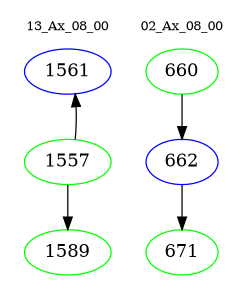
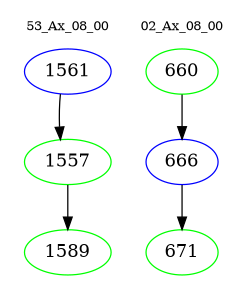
(68, 27) -> (68, 27)
(76, 123) -> (59, 110)
(182, 162) -> (182, 162)
